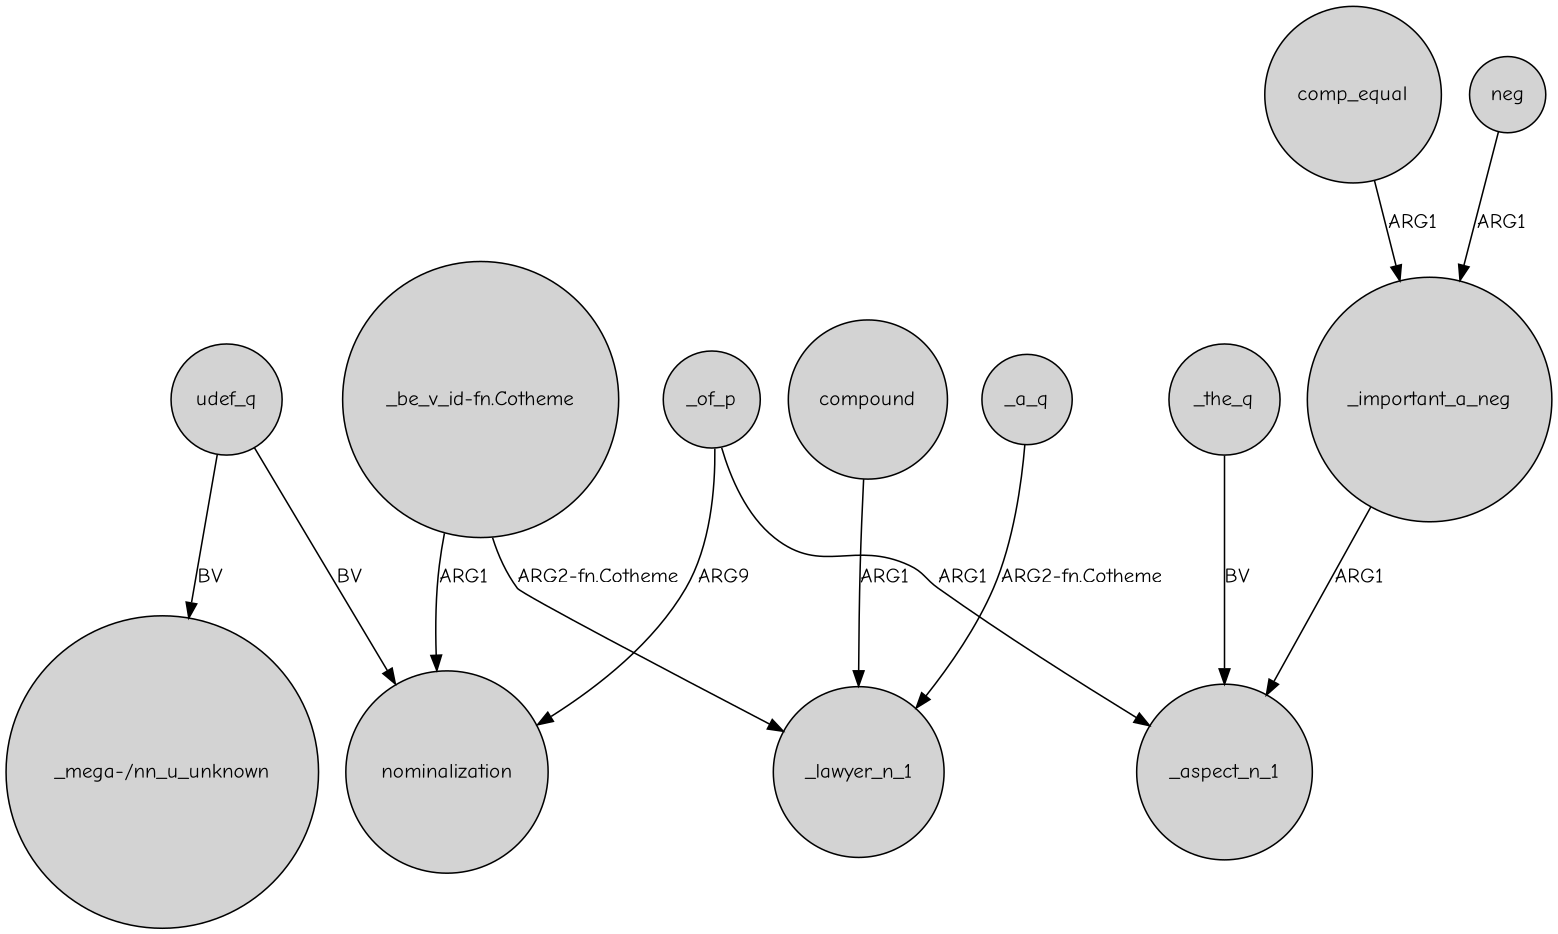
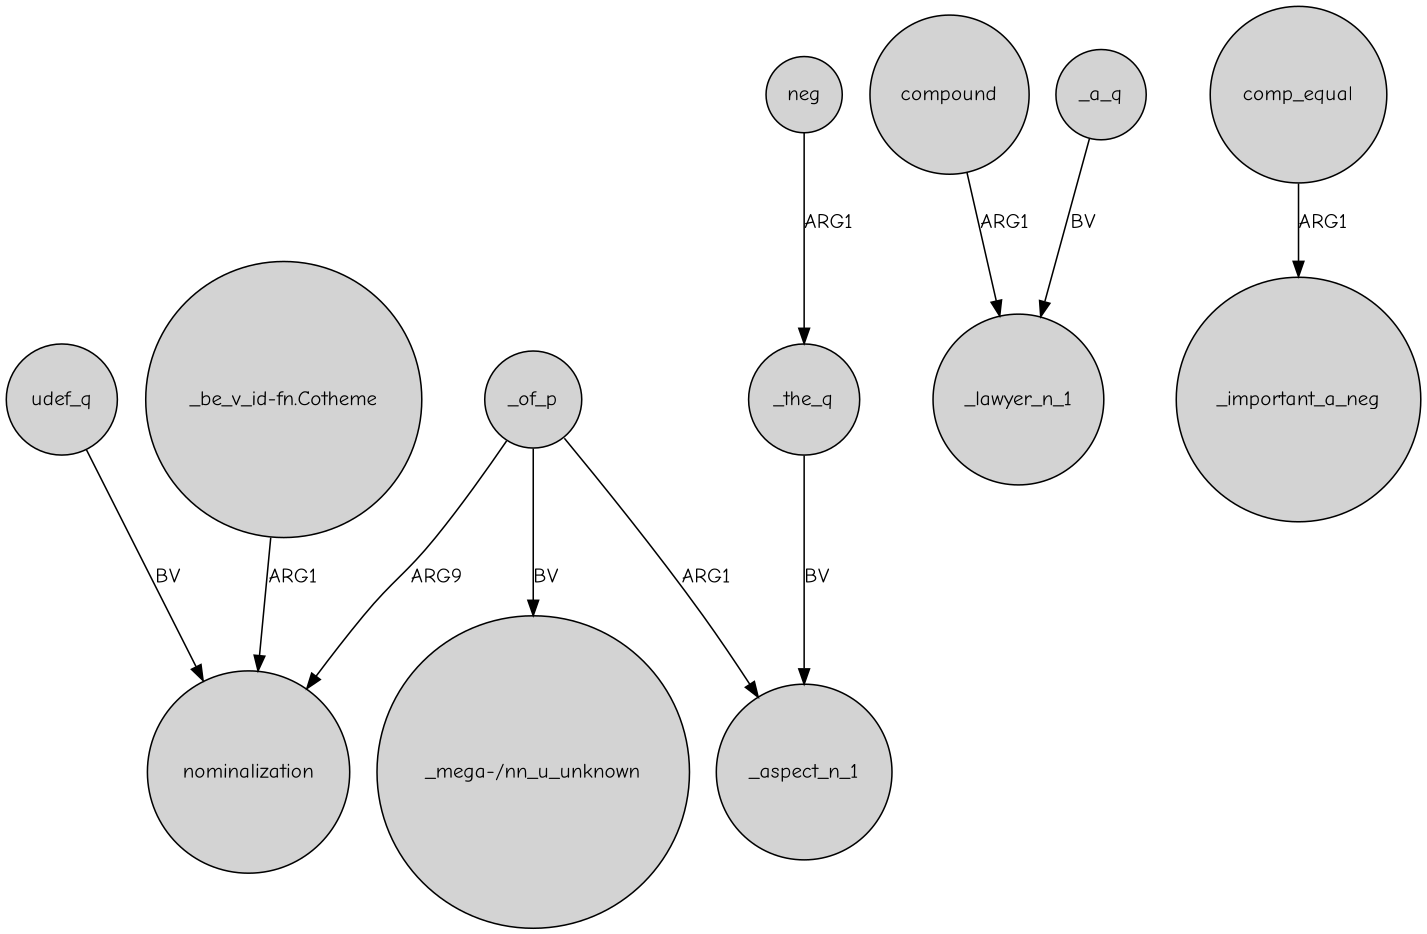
(1481, 198) -> (804, 230)
(204, 529) -> (533, 524)
(1082, 577) -> (1083, 222)
(1322, 594) -> none
(618, 644) -> none
